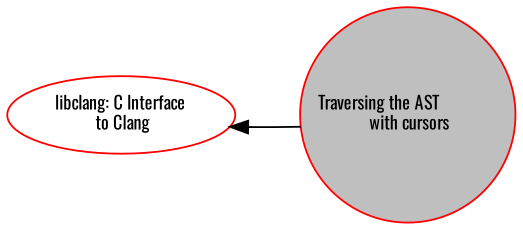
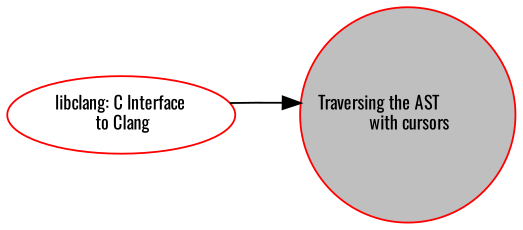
(274, 127) -> (256, 103)
